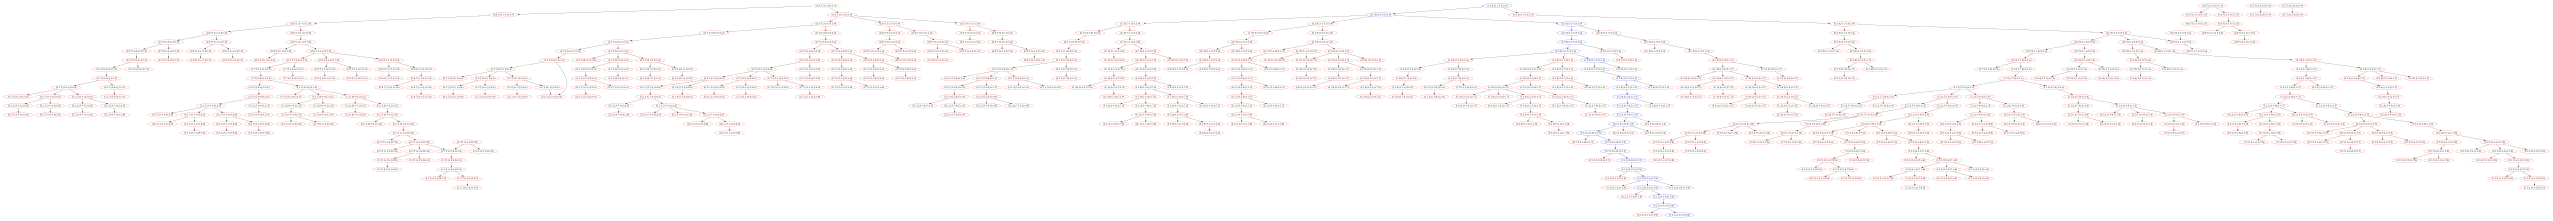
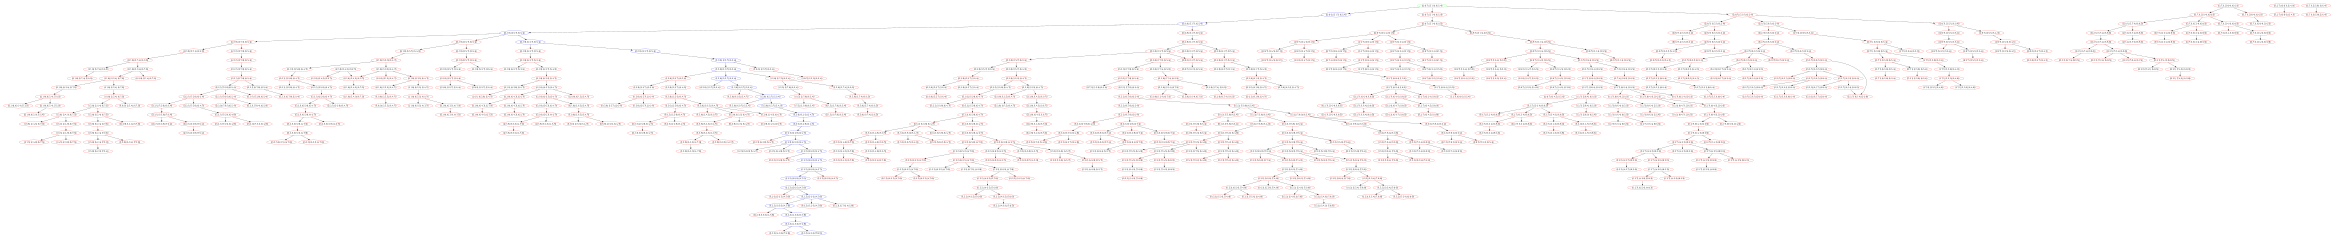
none -> (1336, 15)
none -> (1392, 37)
(810, 55) -> none
(2378, 74) -> (1005, 101)
(1643, 101) -> (740, 92)
(460, 146) -> (1639, 156)
